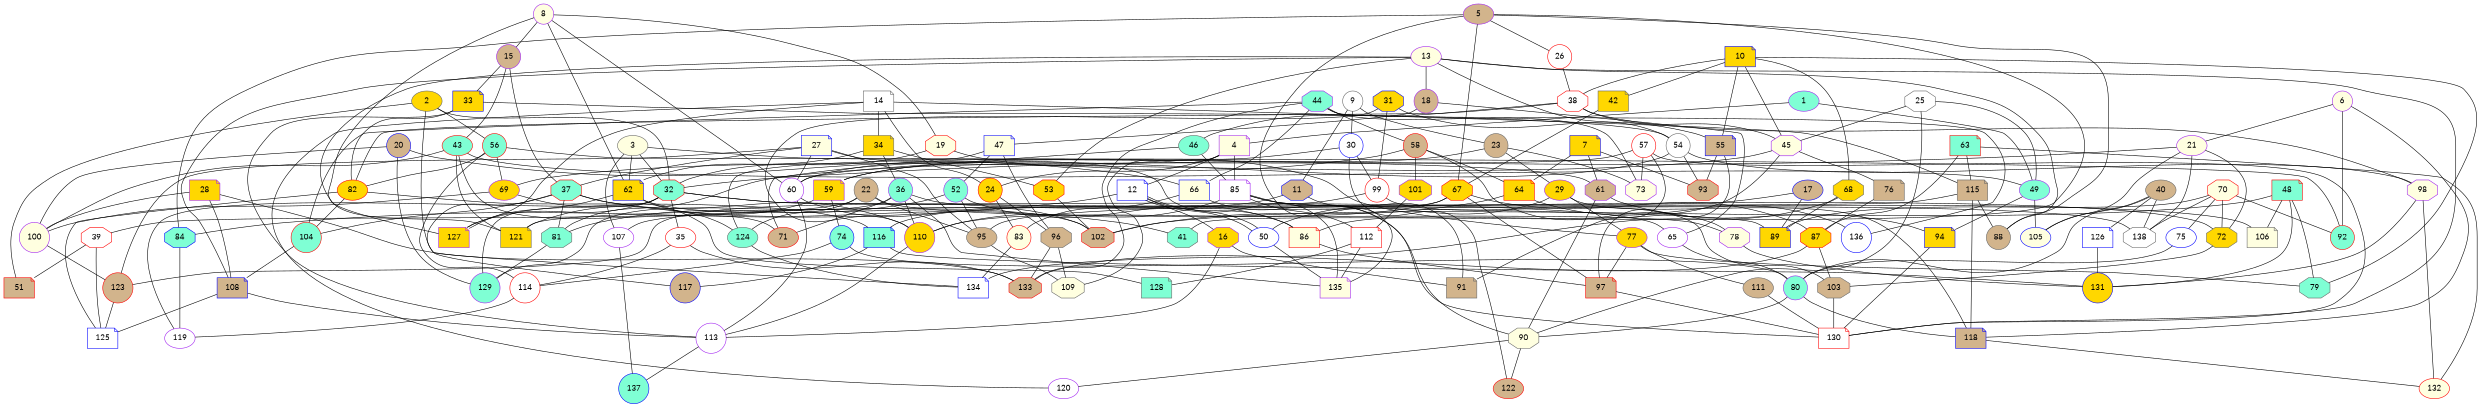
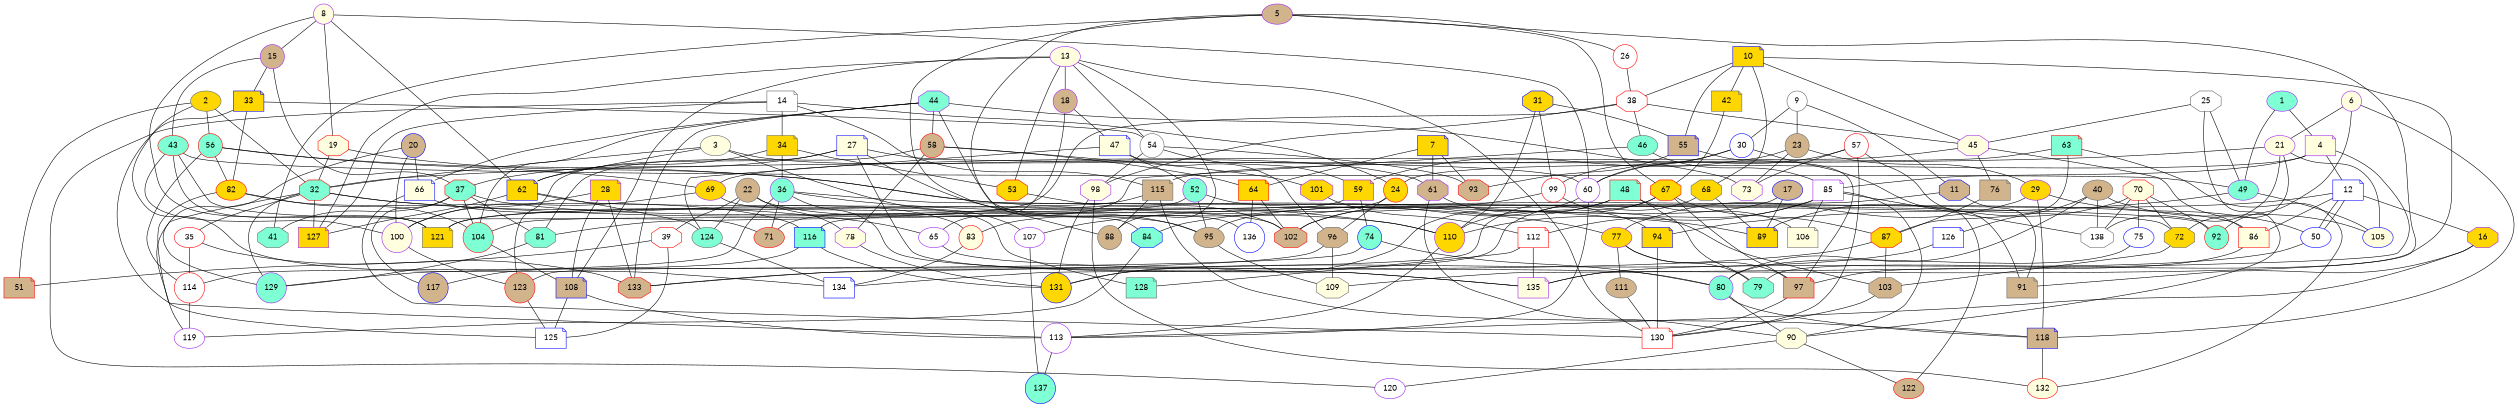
(943, 118) -> (1096, 133)
